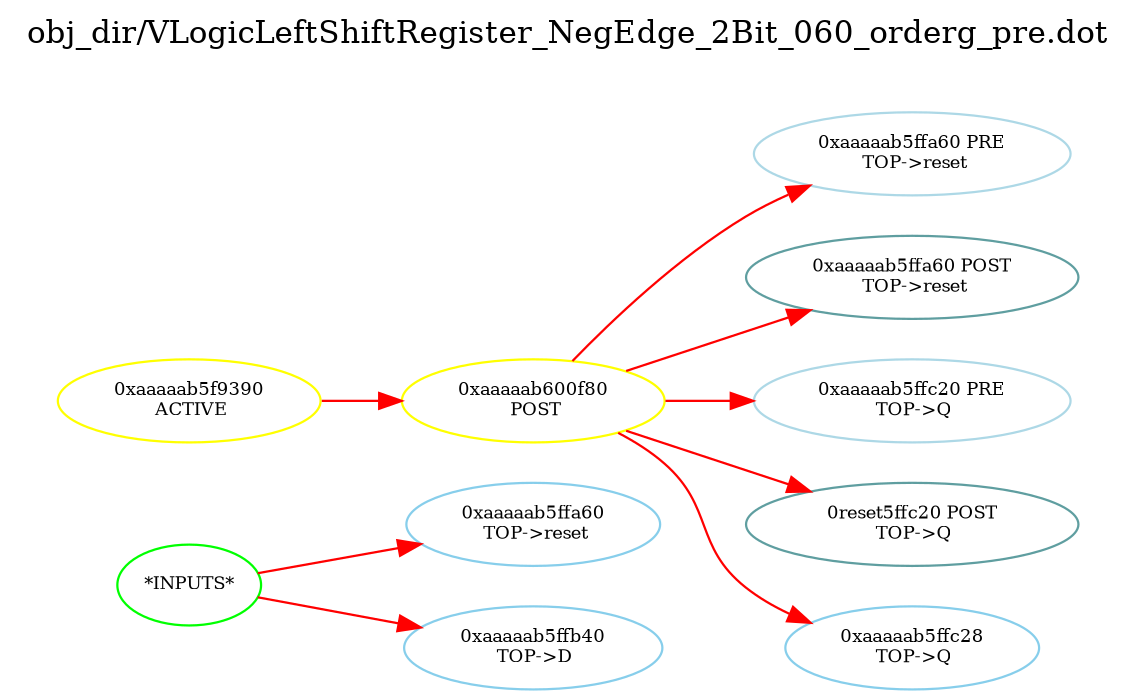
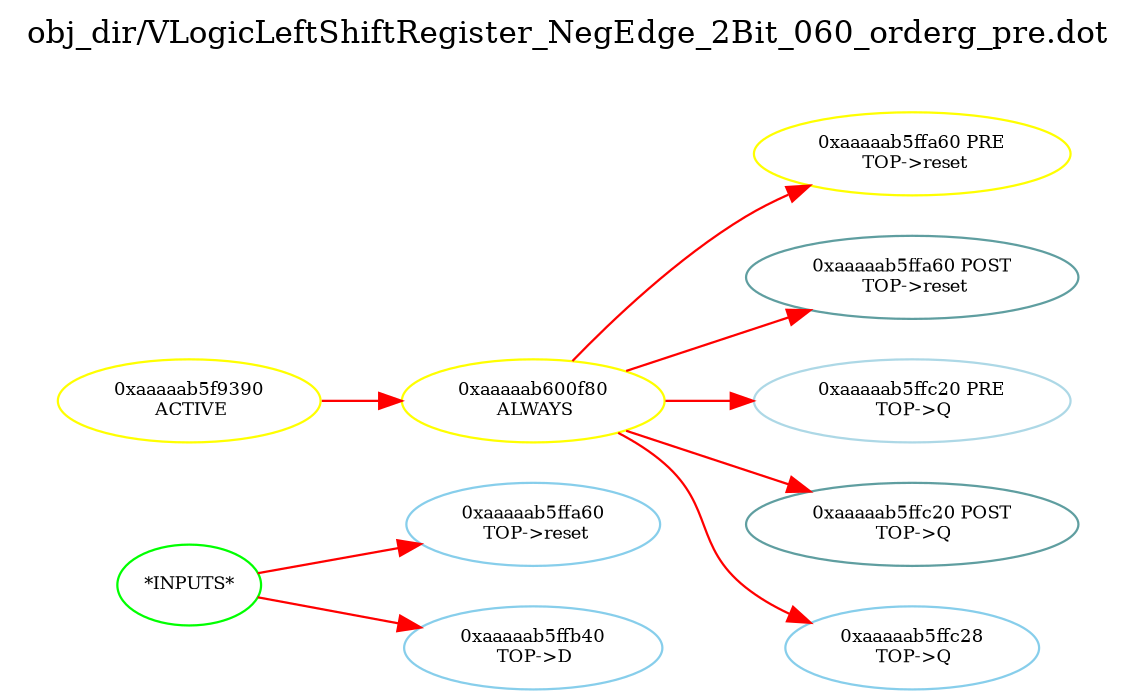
(912, 154) -> (912, 154)
(533, 401) -> (533, 401)
(912, 524) -> (912, 524)
